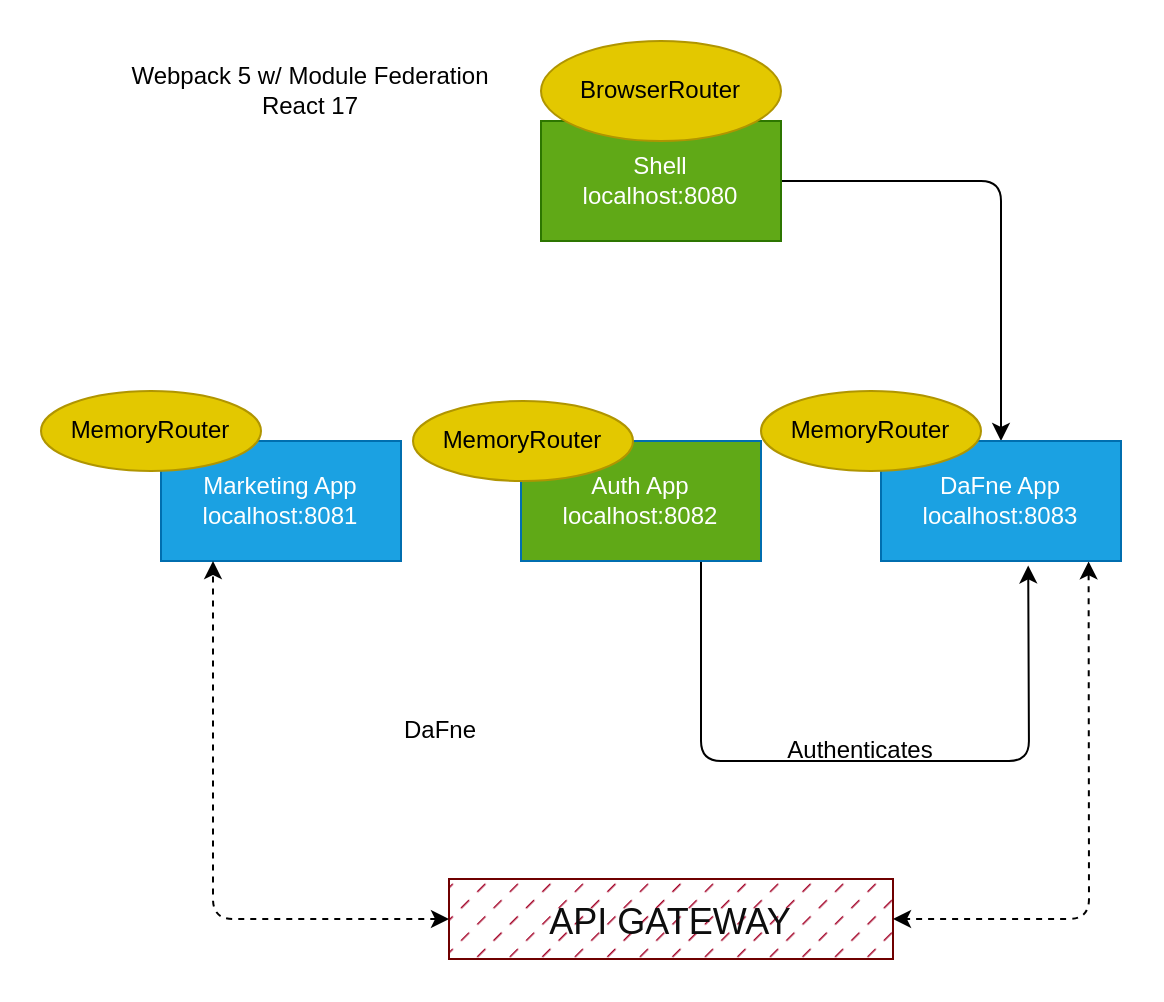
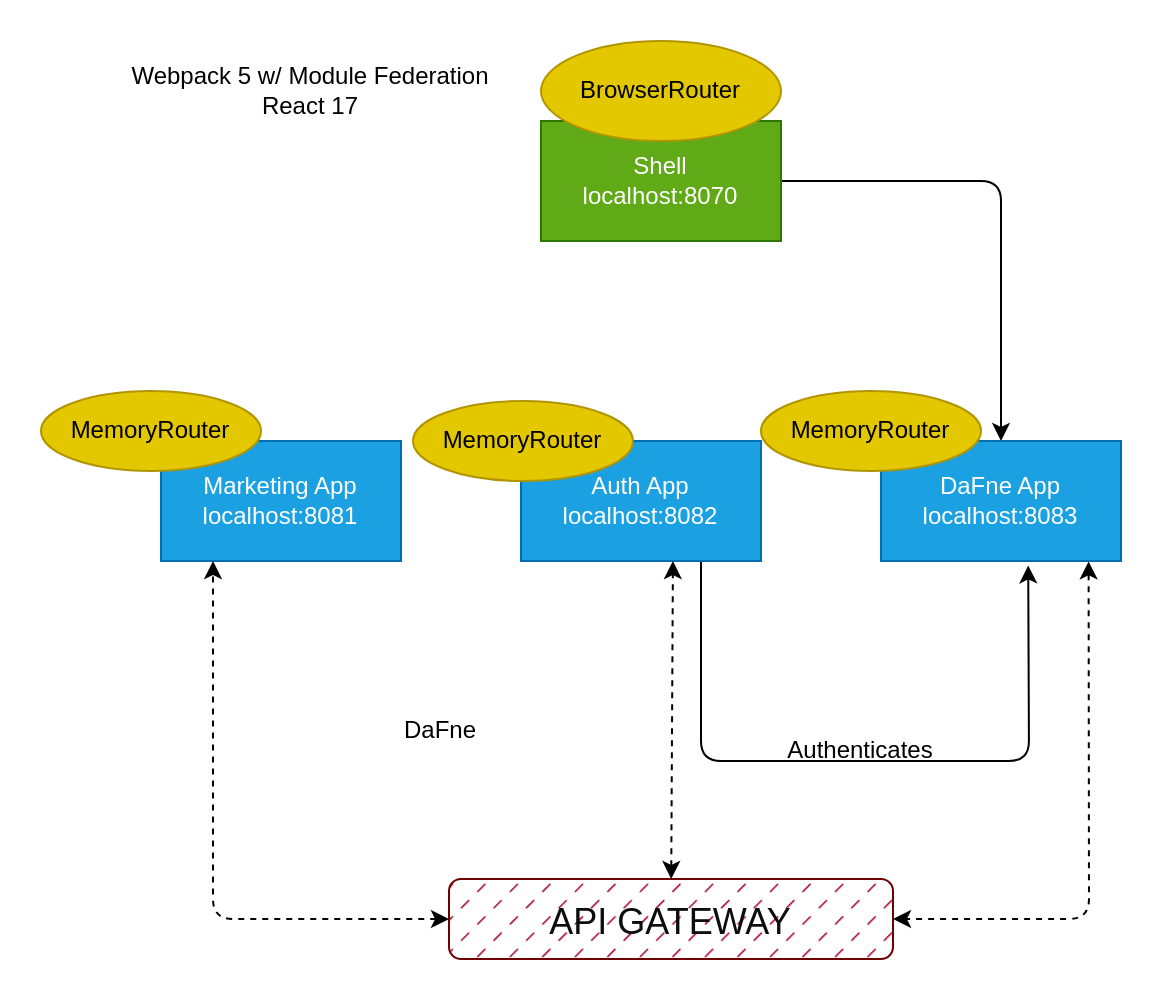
(661, 181) -> (661, 181)
(641, 501) -> (641, 501)
none -> (672, 720)
(671, 919) -> (671, 919)
